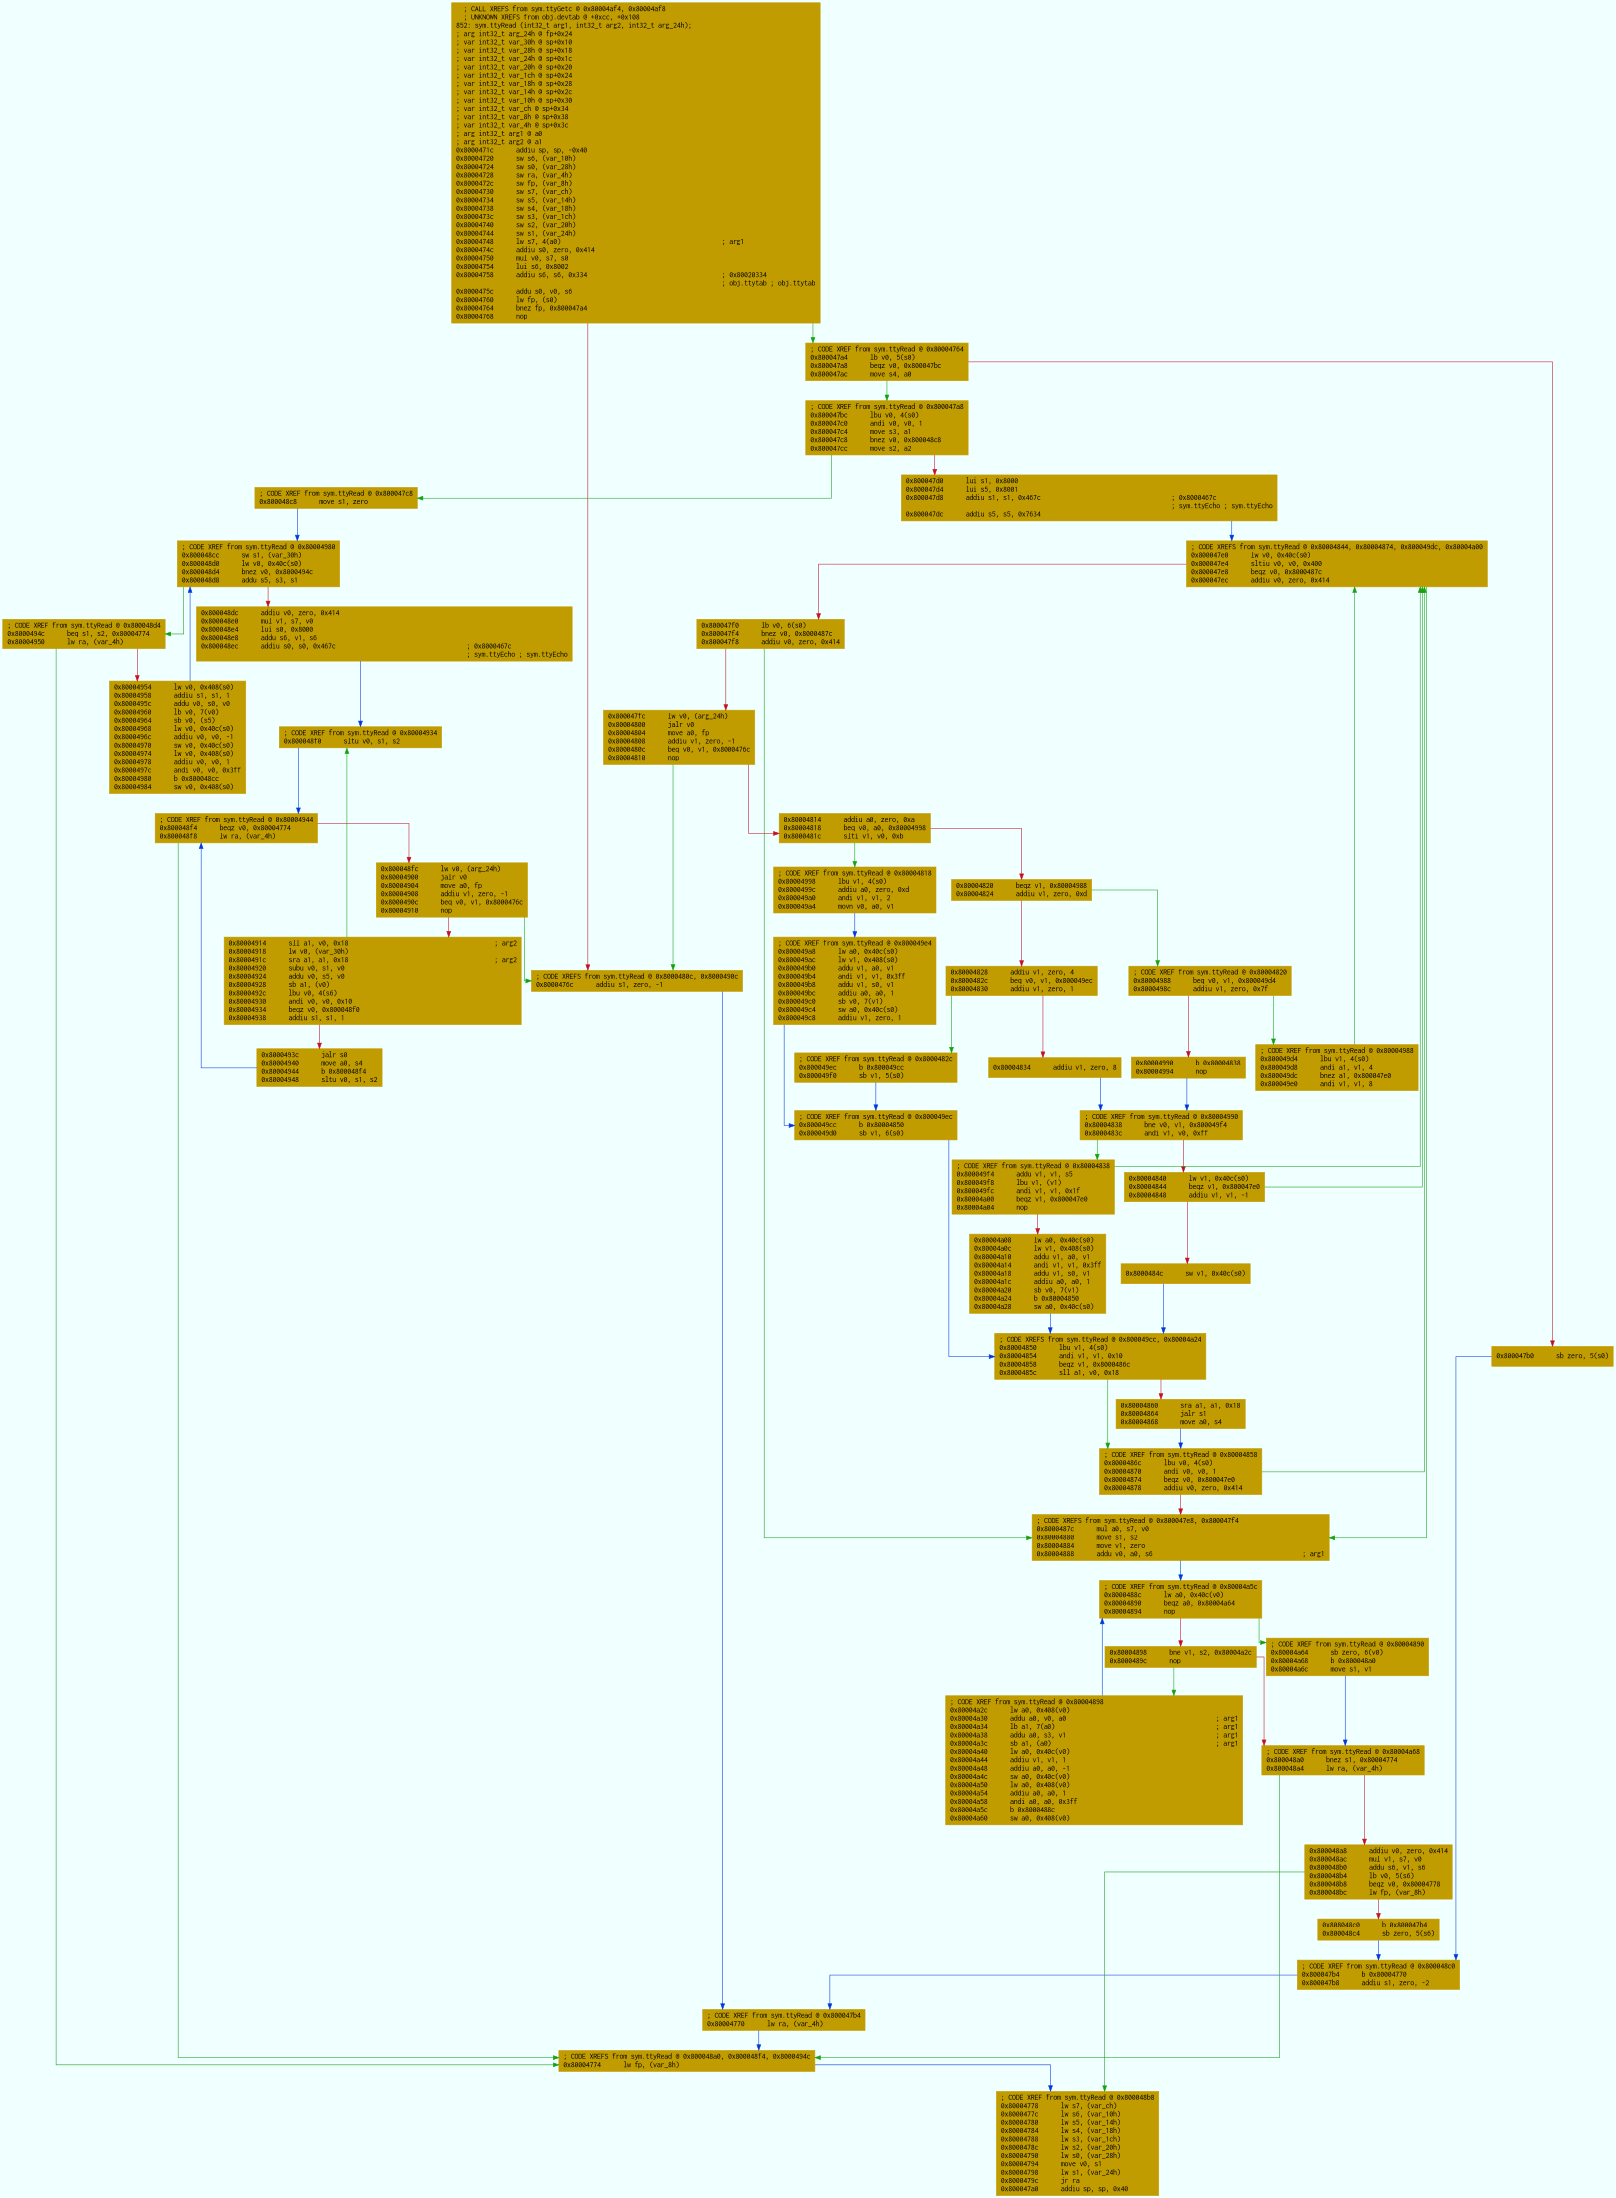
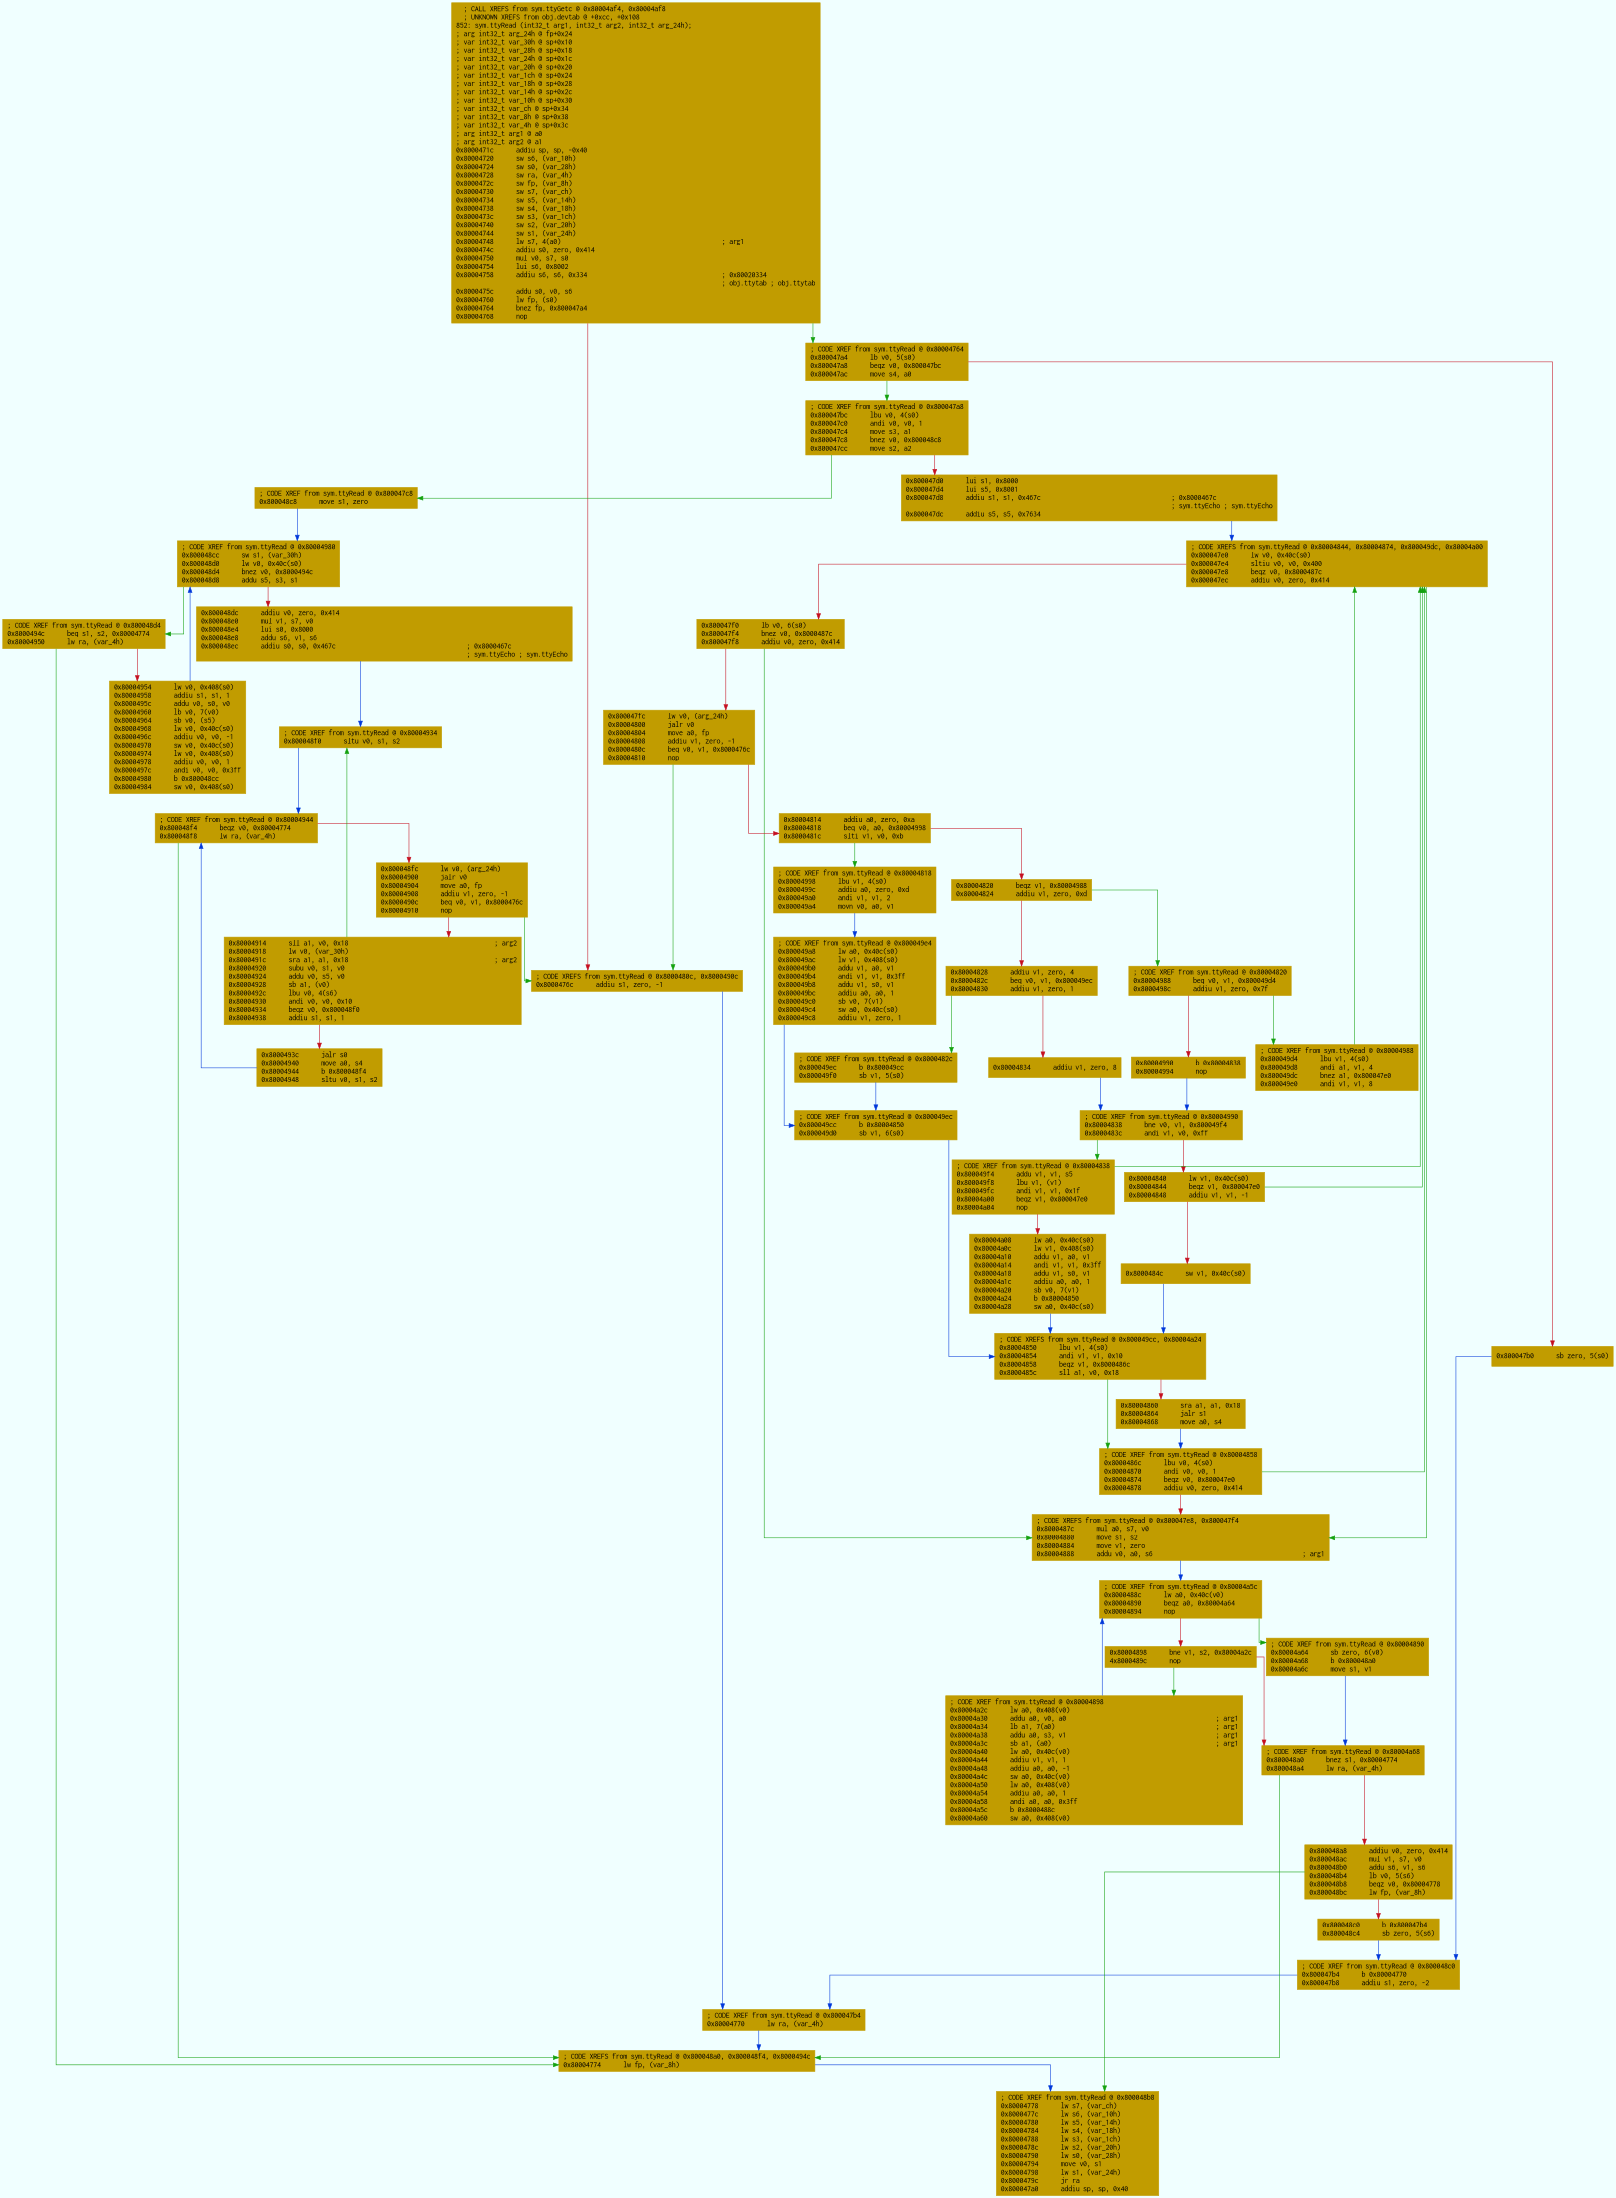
(1181, 1657) -> (1181, 1657)
(1378, 1930) -> (1378, 1930)
